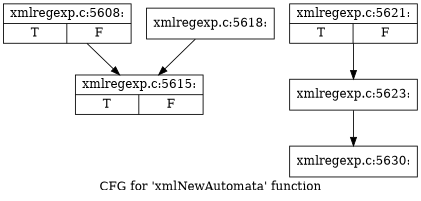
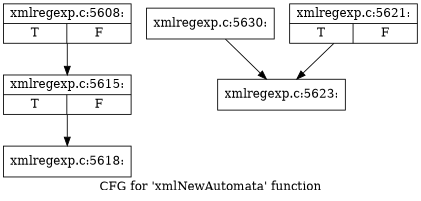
(180, 54) -> (67, 126)
(353, 124) -> (243, 56)
